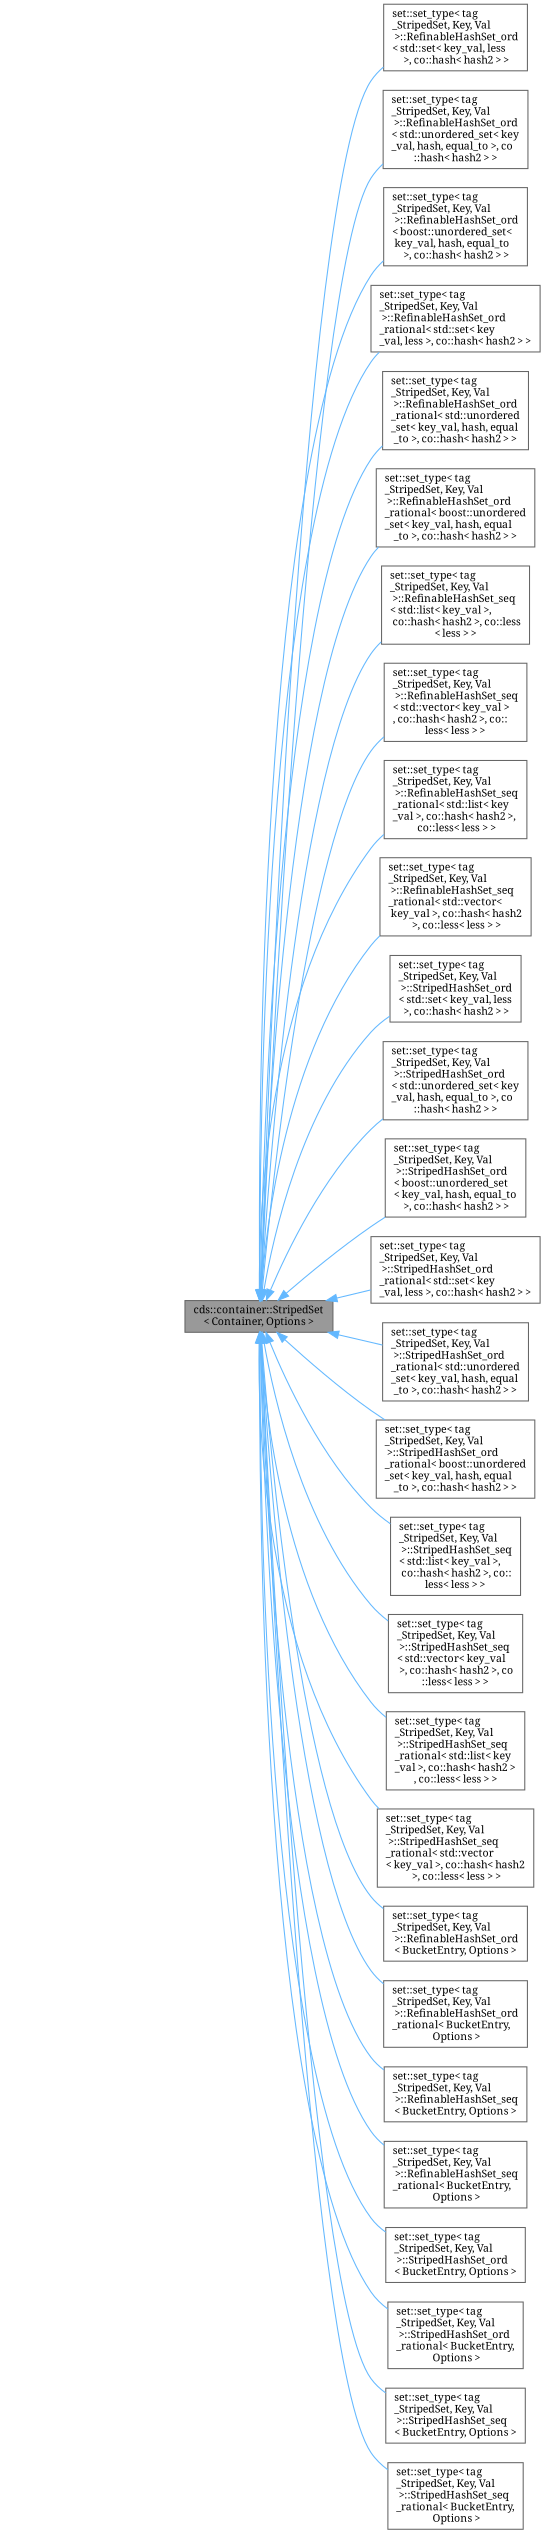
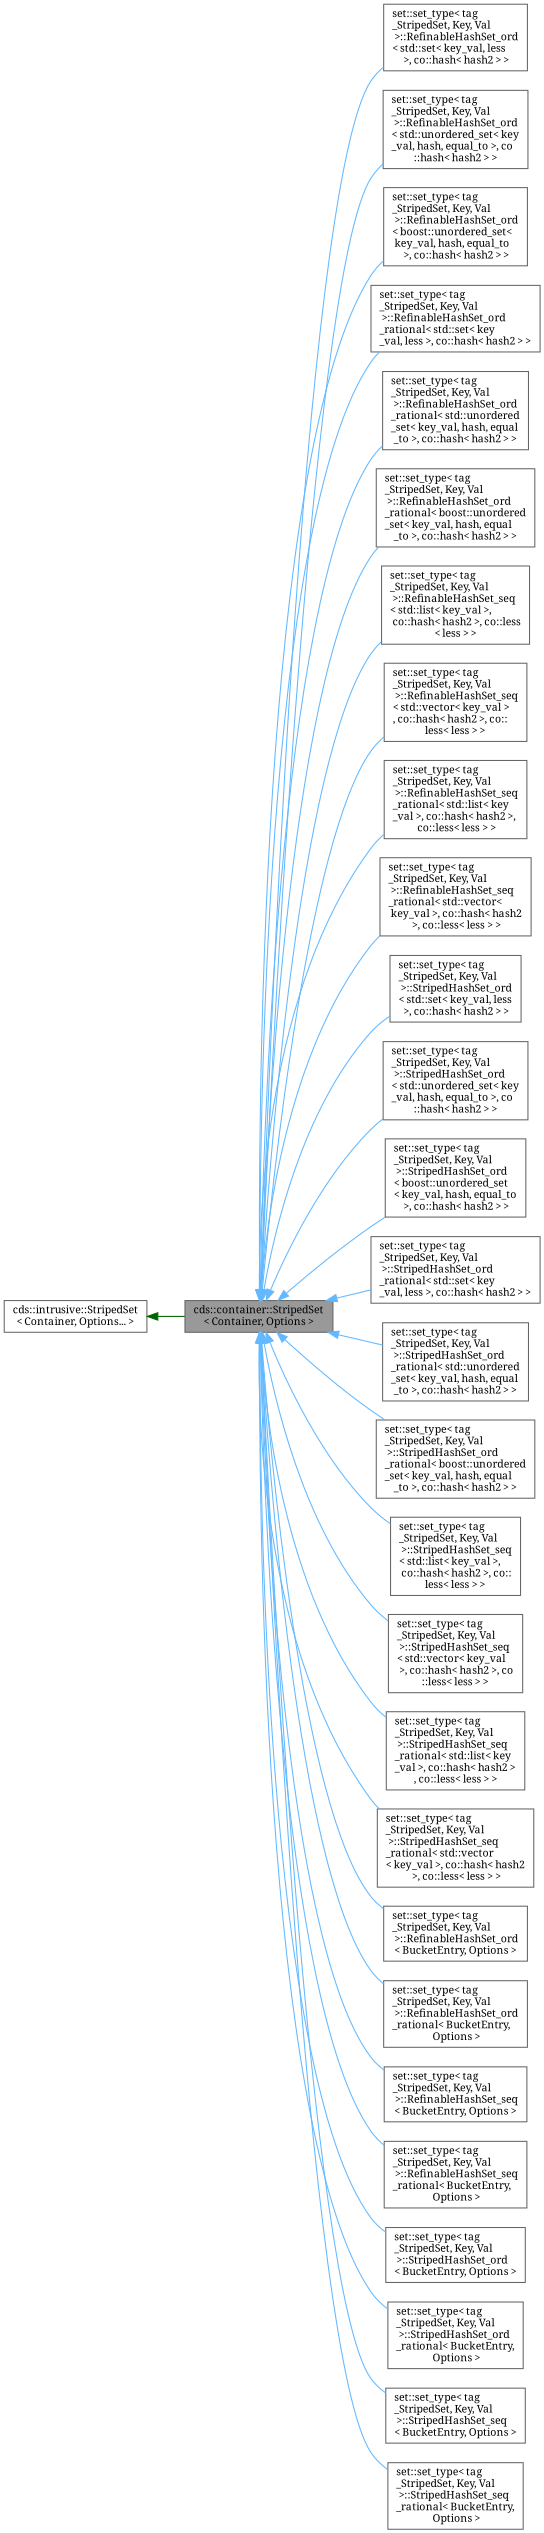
none -> (76, 1316)
